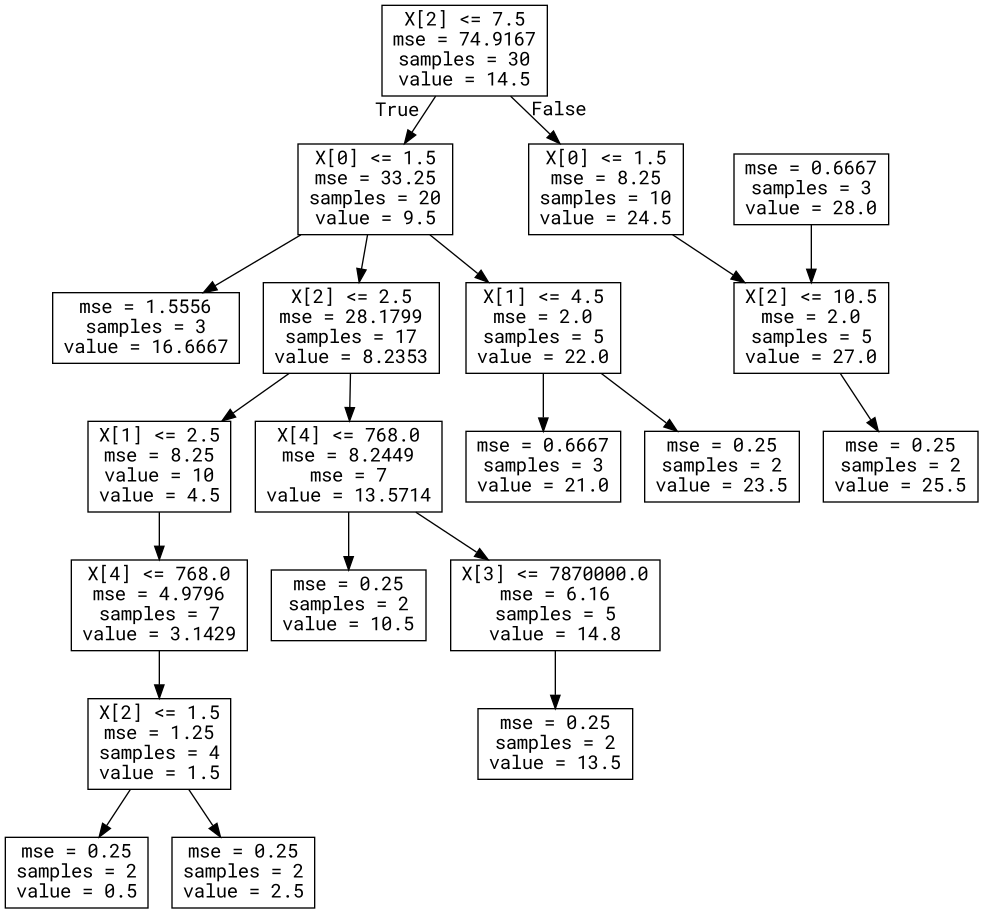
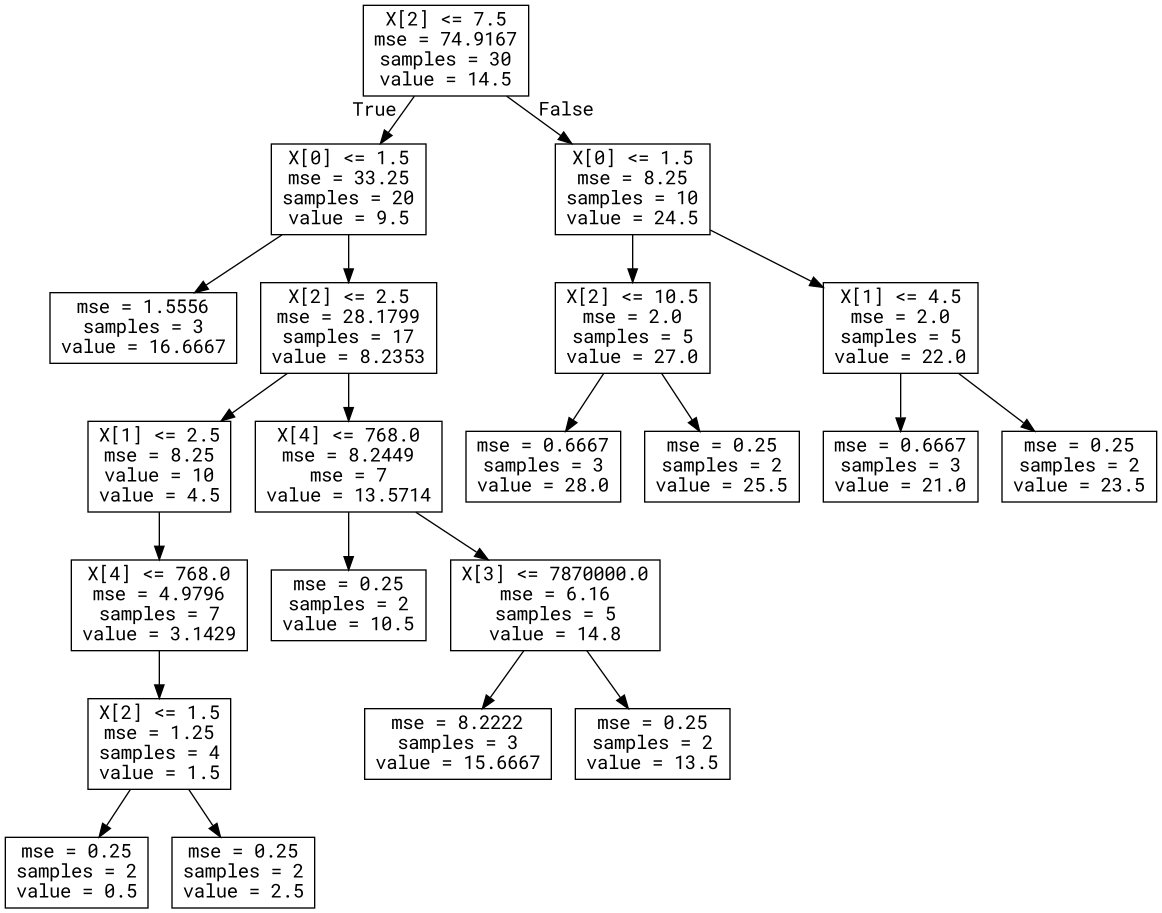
(811, 247) -> (588, 397)
(454, 254) -> (761, 256)
none -> (458, 744)
